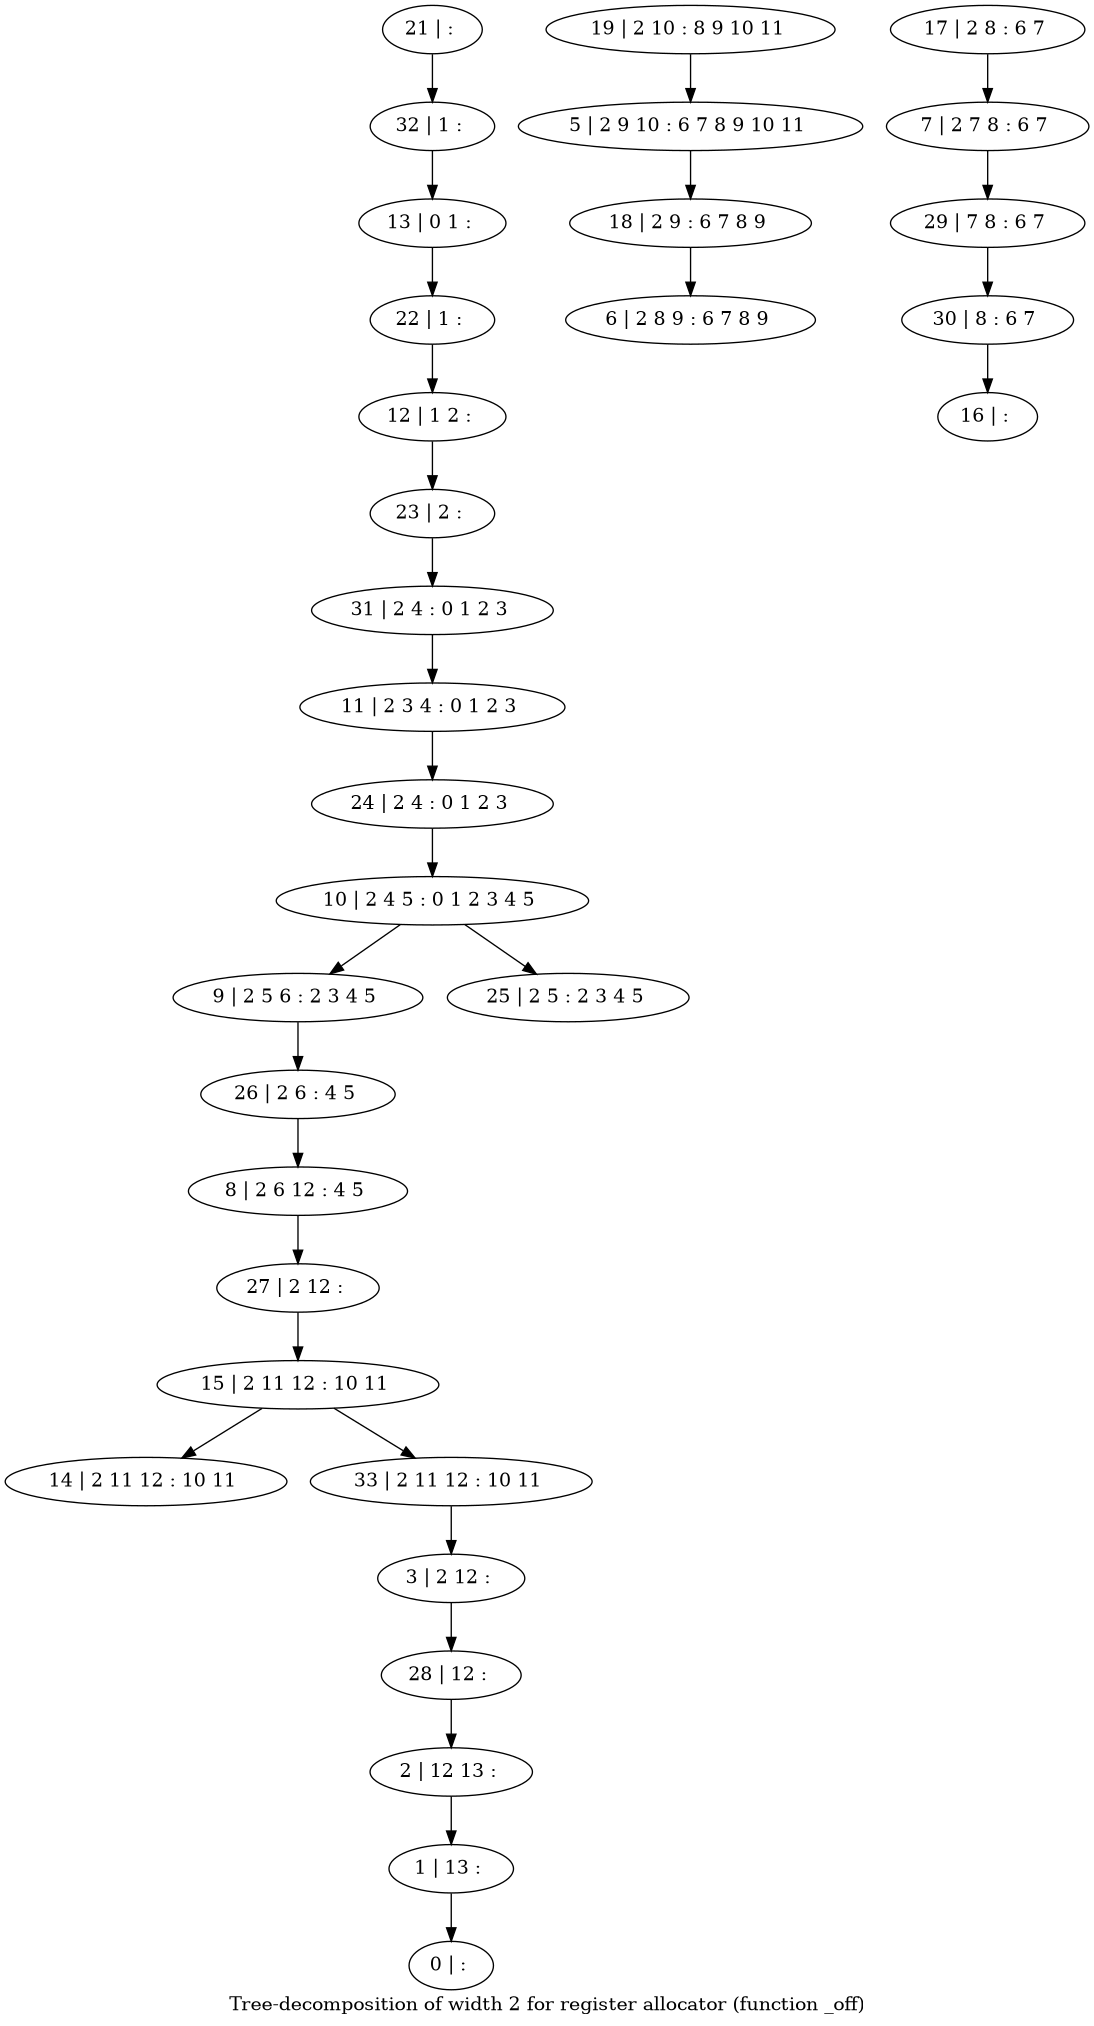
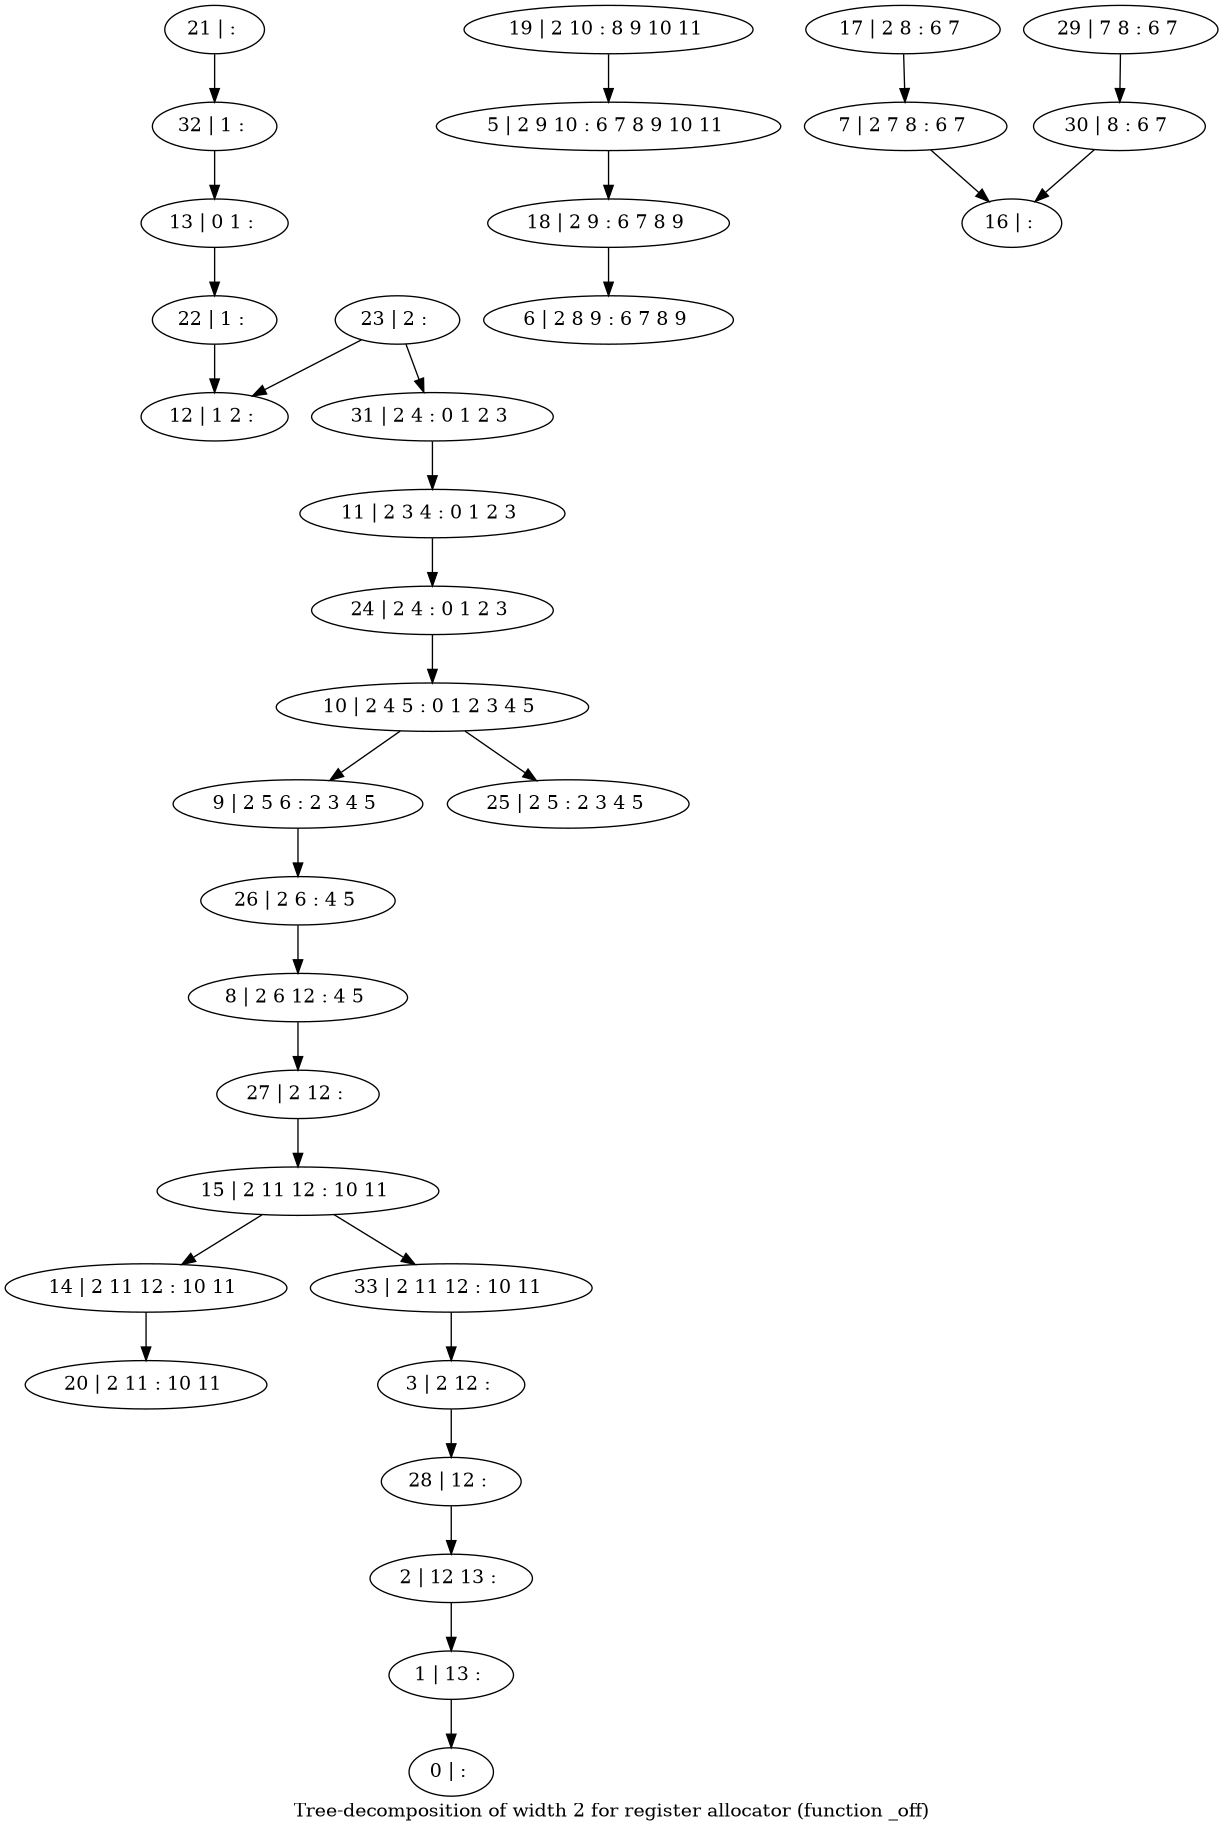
(988, 168) -> (955, 171)
(432, 459) -> (313, 365)
none -> (146, 1385)
